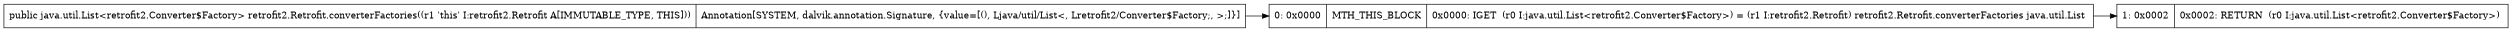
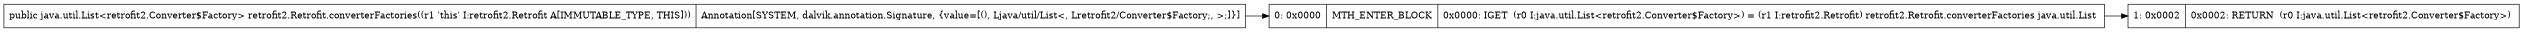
(1377, 16) -> (1382, 16)
